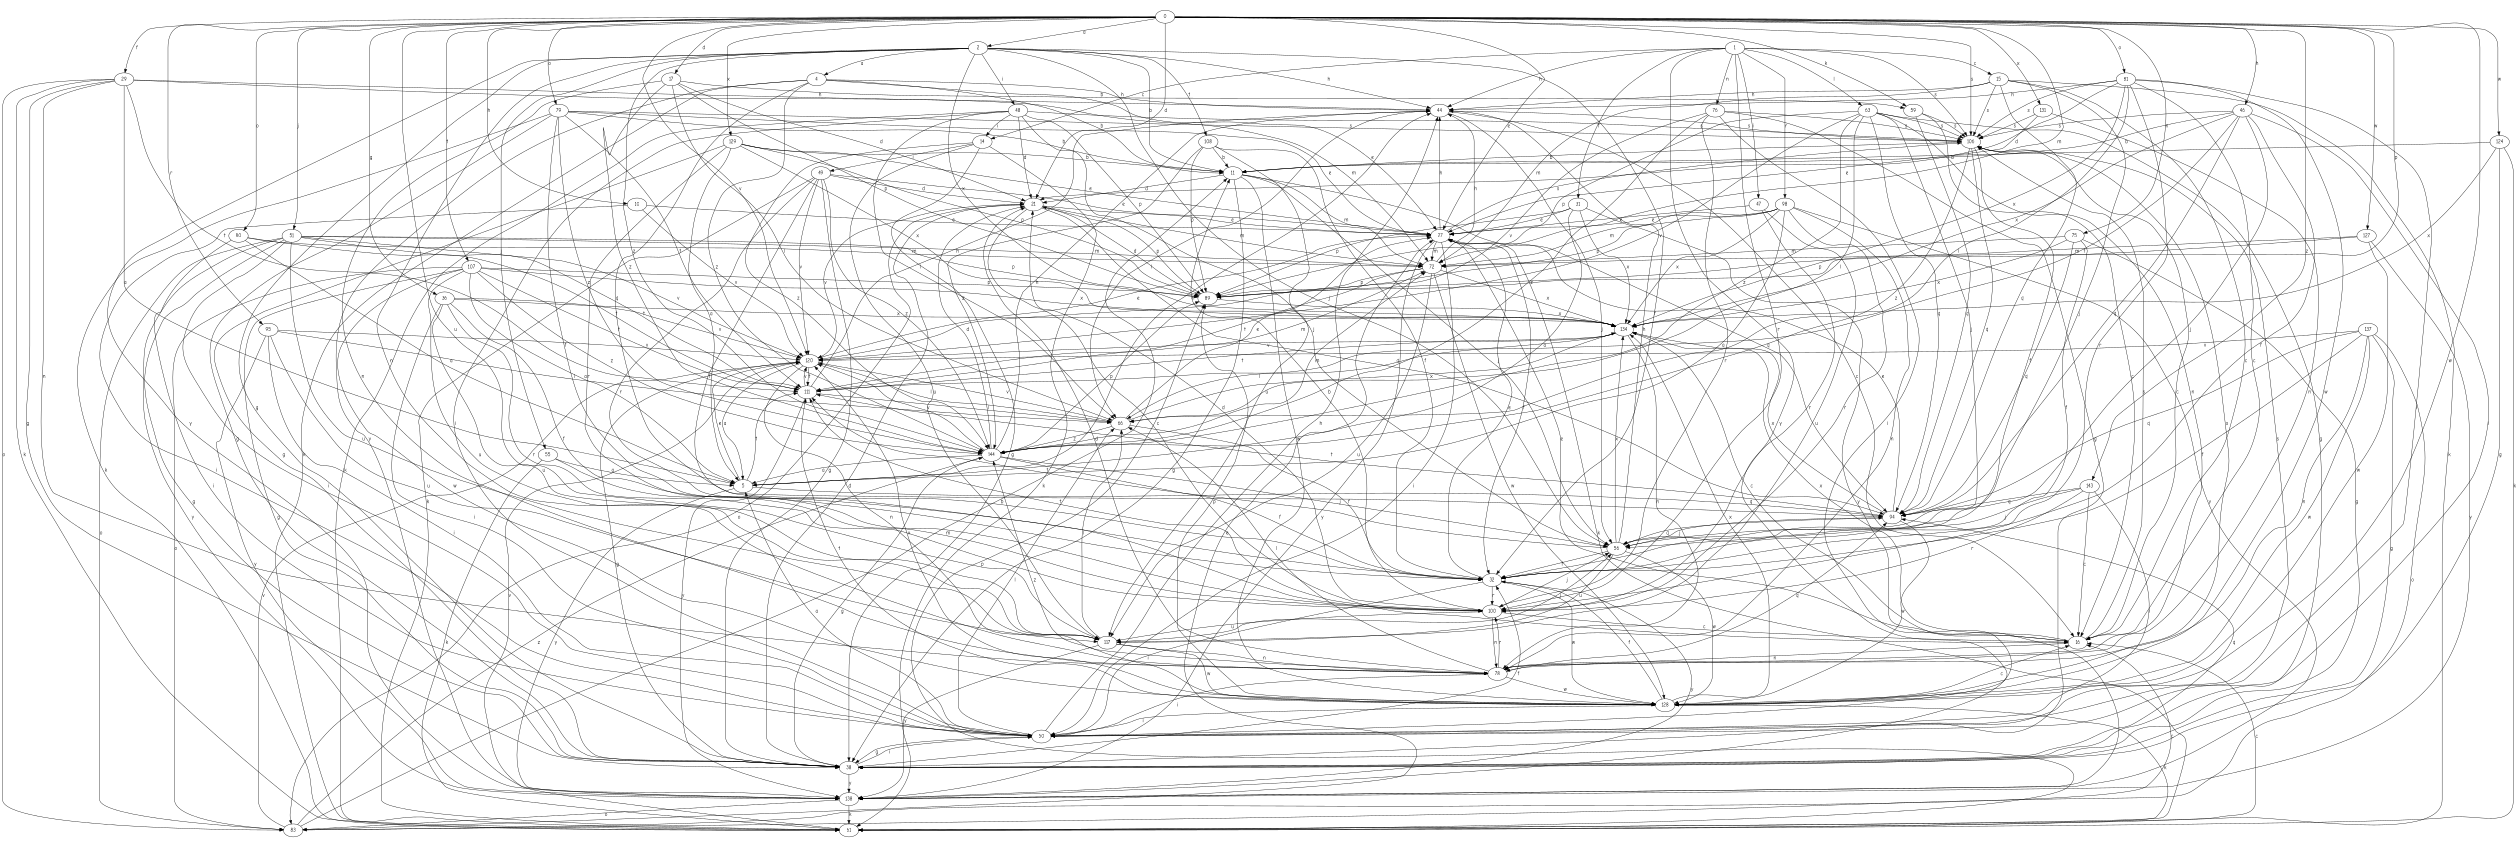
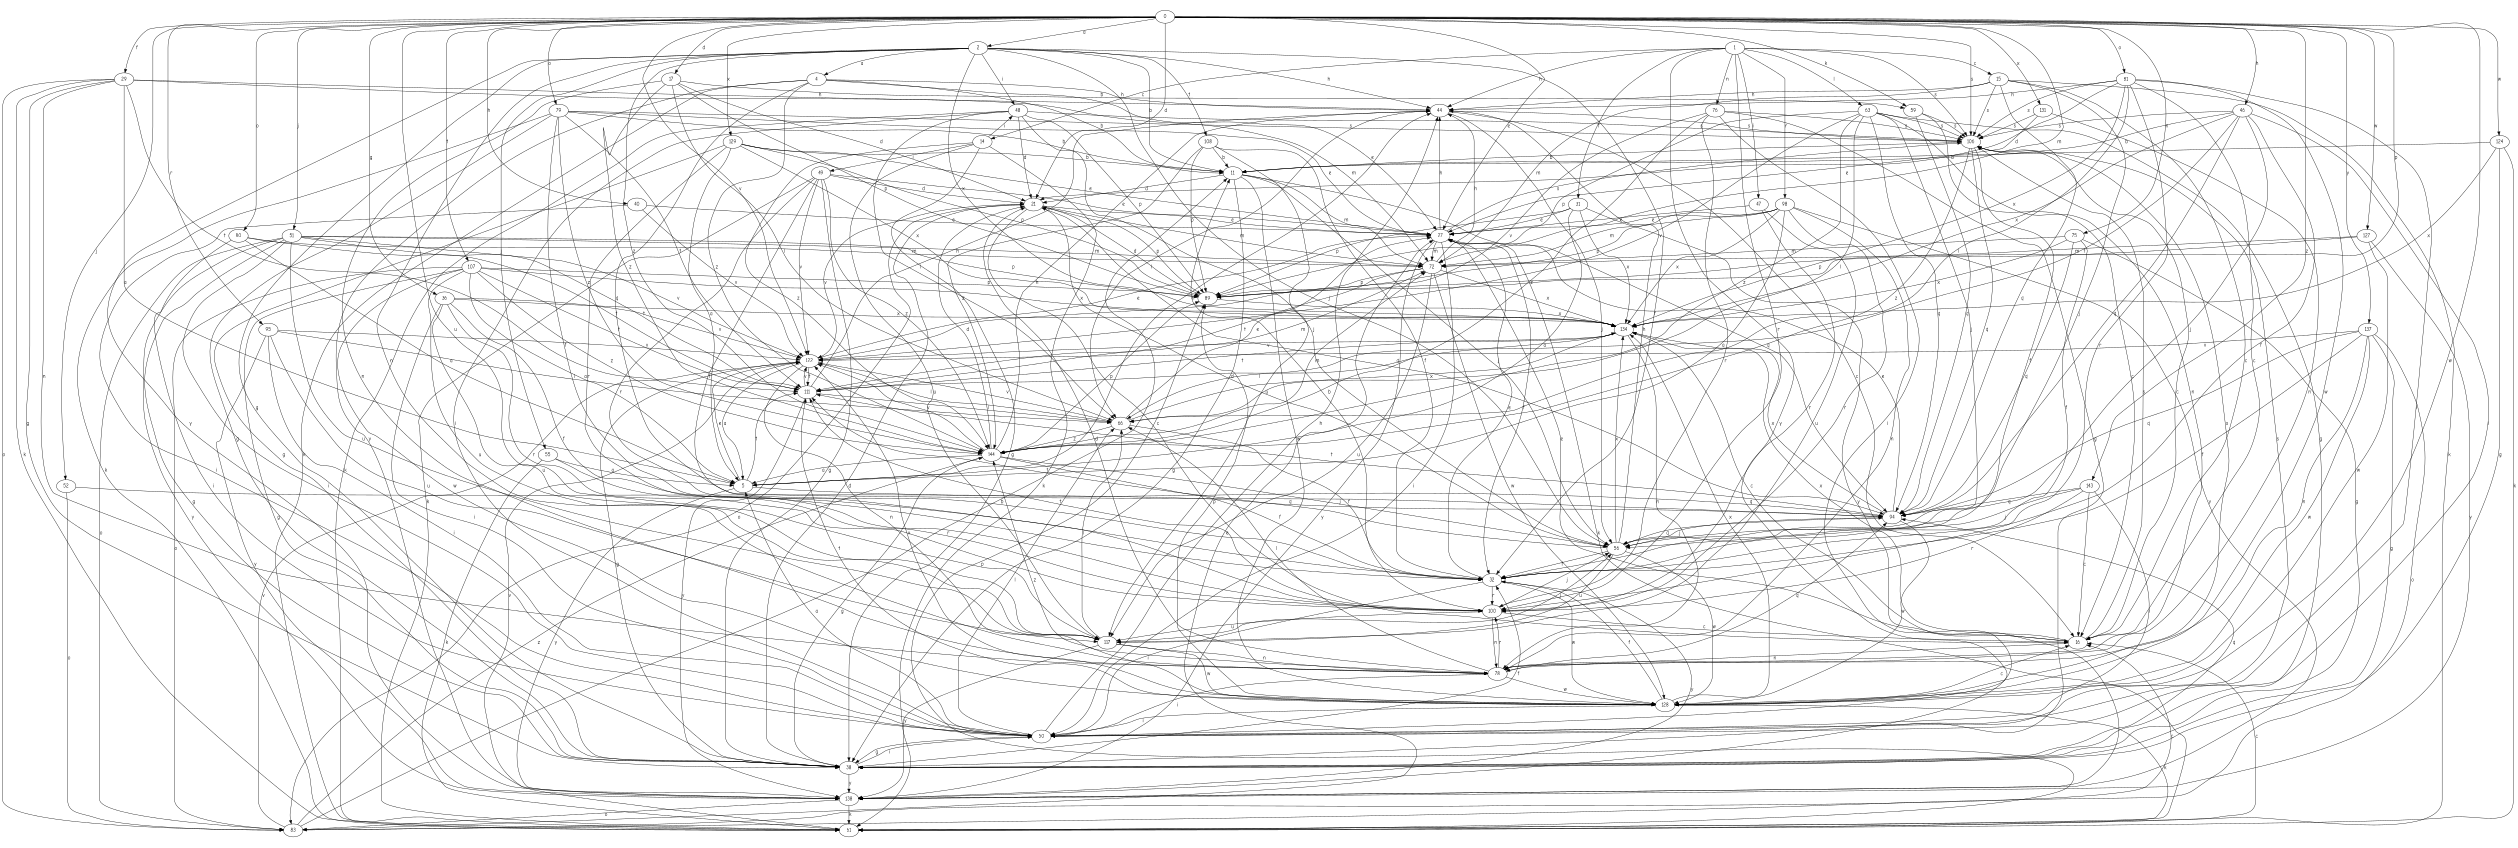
none -> (1904, 19)
(998, 123) -> (1000, 127)
(637, 205) -> (637, 205)
(809, 361) -> (809, 361)
(1219, 409) -> (1297, 405)
none -> (66, 486)
(948, 533) -> (948, 533)
